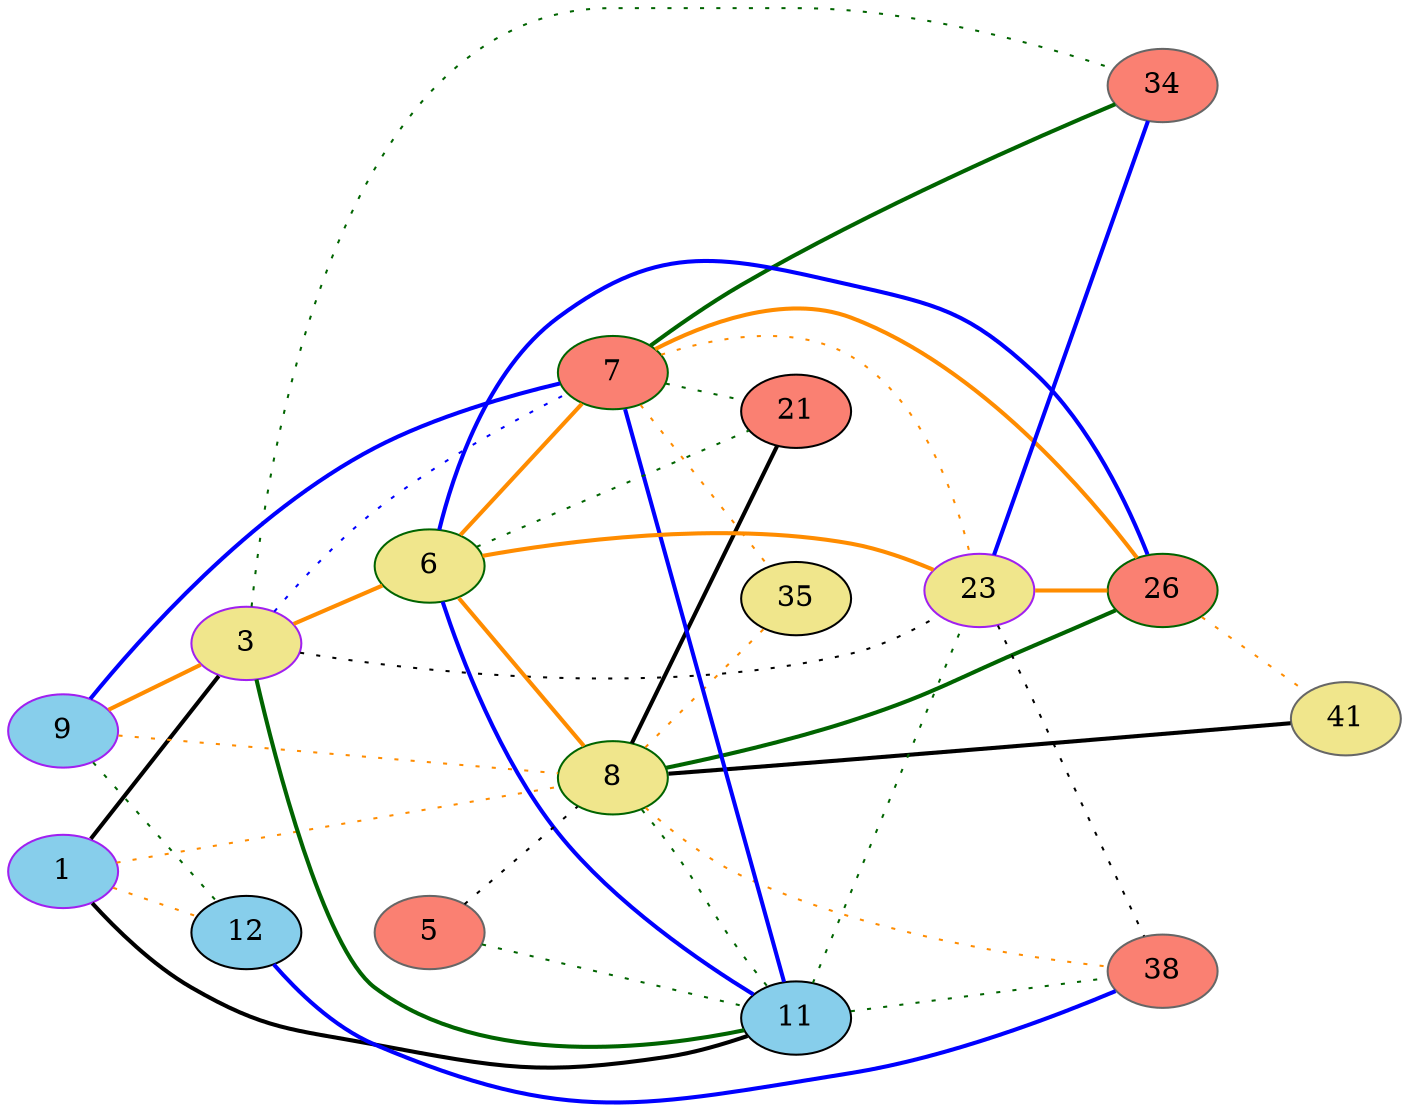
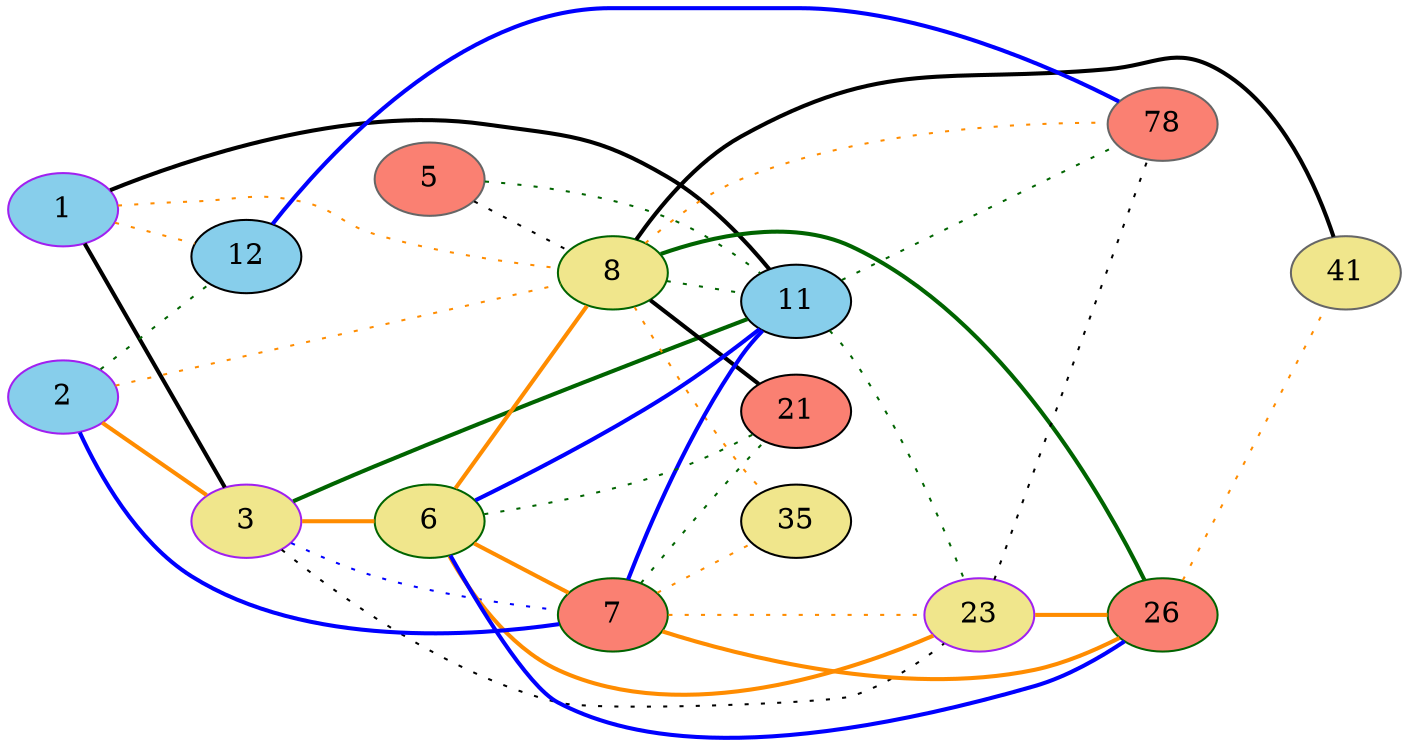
(1163, 86) -> none
(63, 731) -> (63, 397)
(1163, 971) -> (1163, 124)
